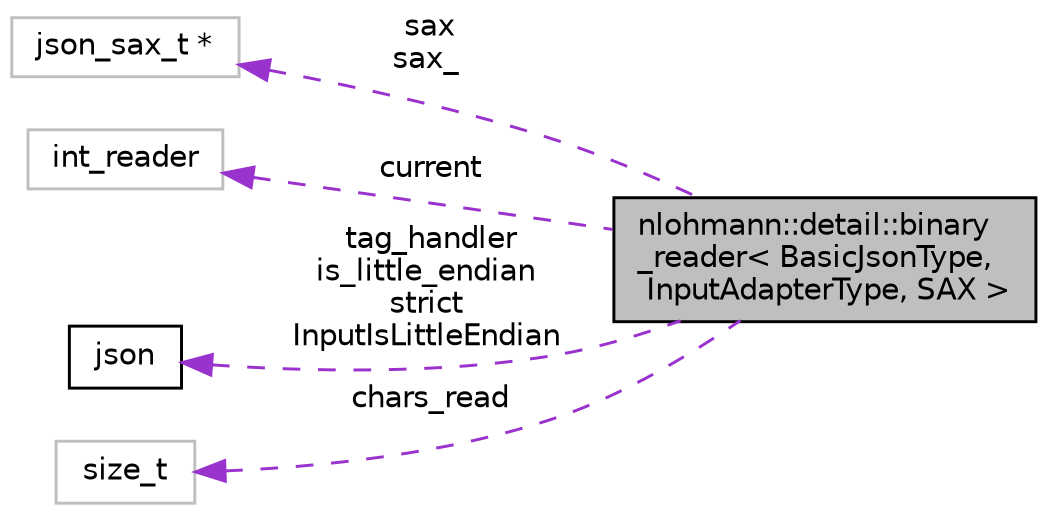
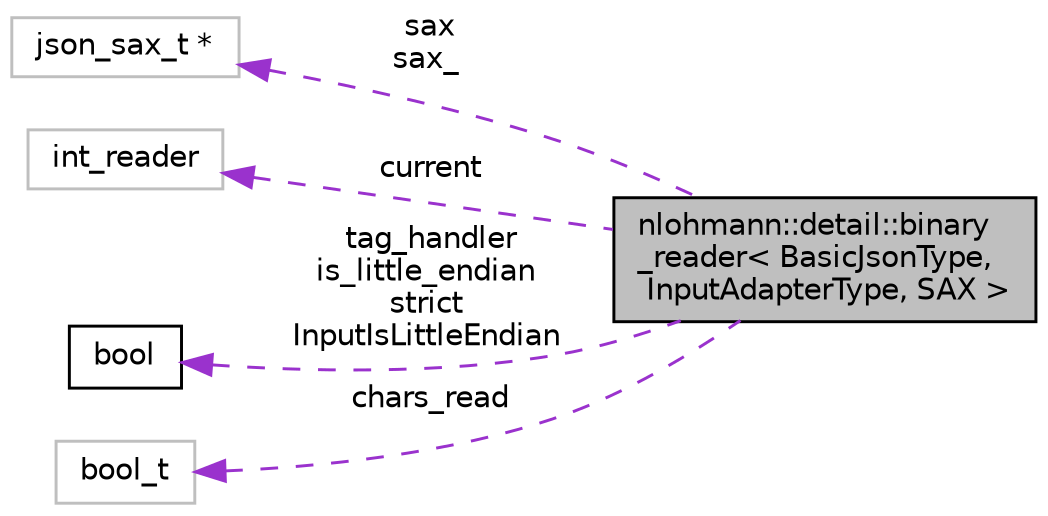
(125, 357) -> (125, 357)
(125, 472) -> (125, 472)
